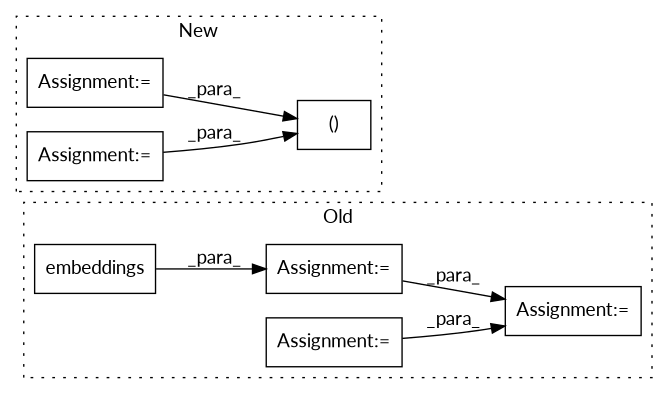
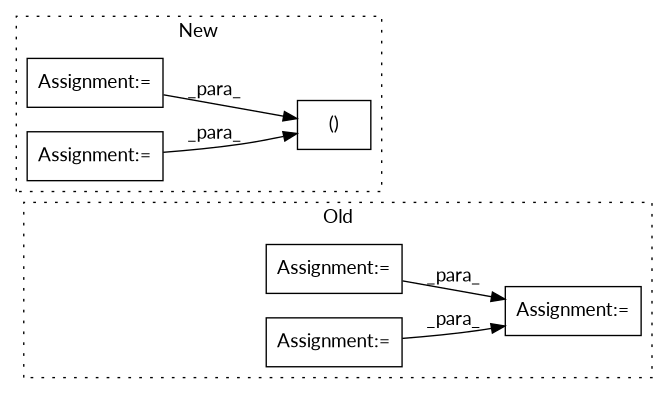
(95, 269) -> none
